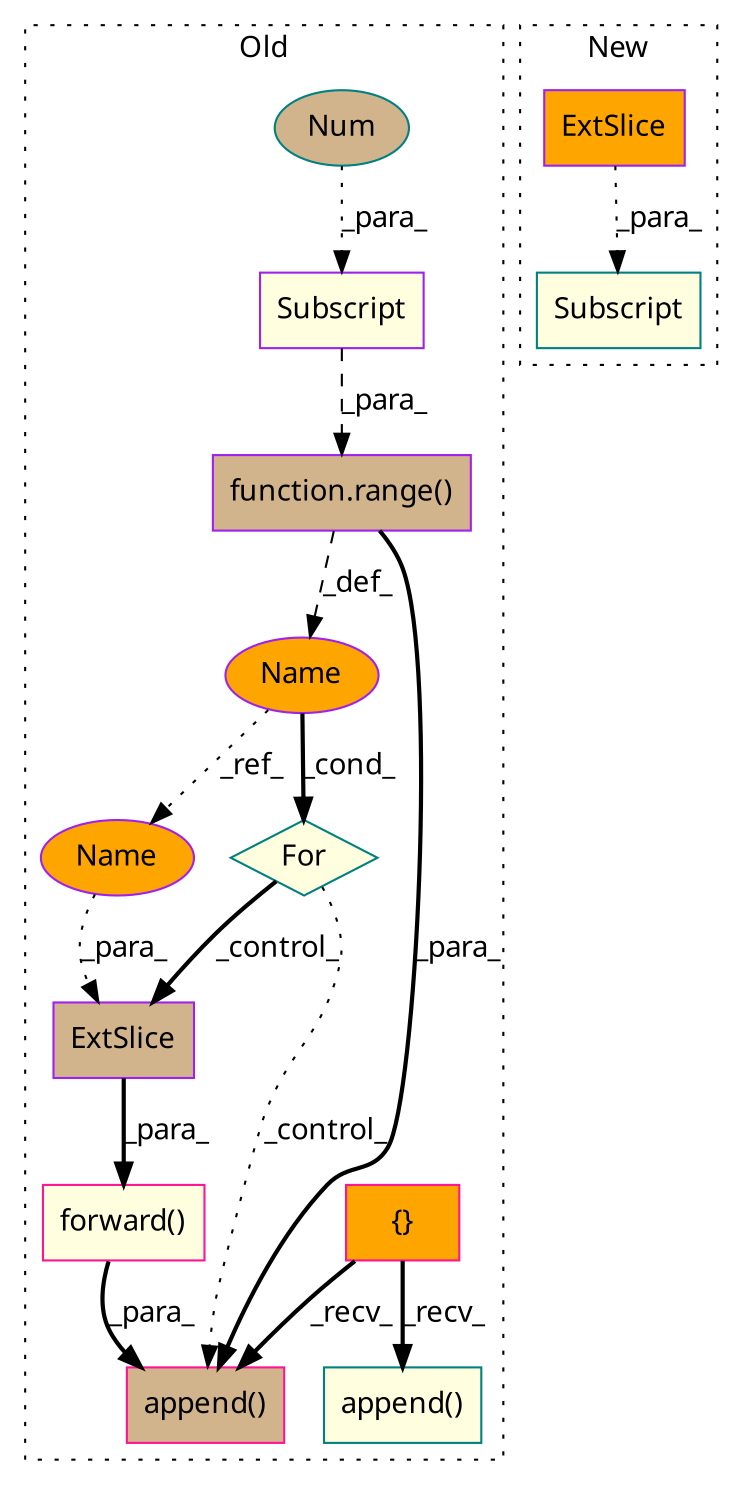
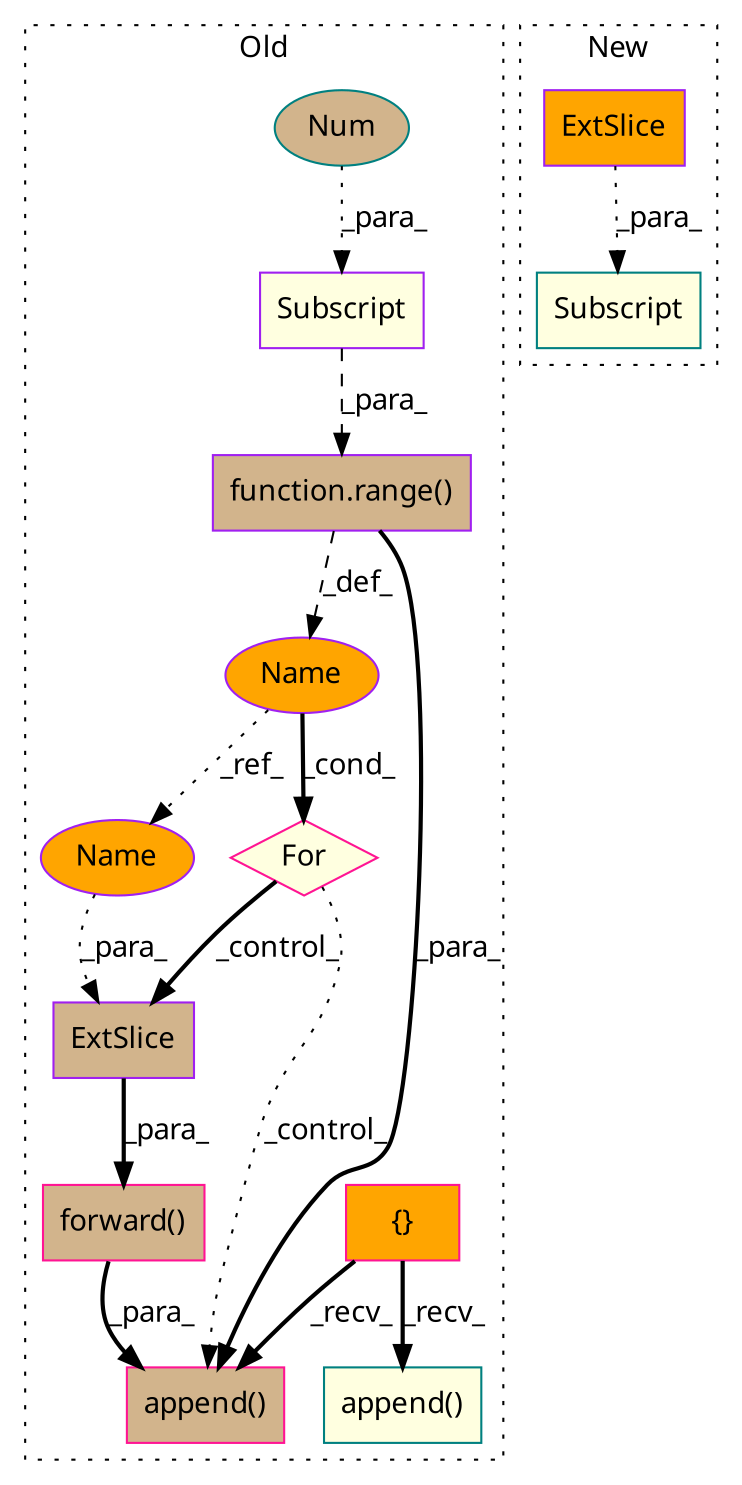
(304, 858) -> (304, 858)
(124, 1223) -> (124, 1223)
